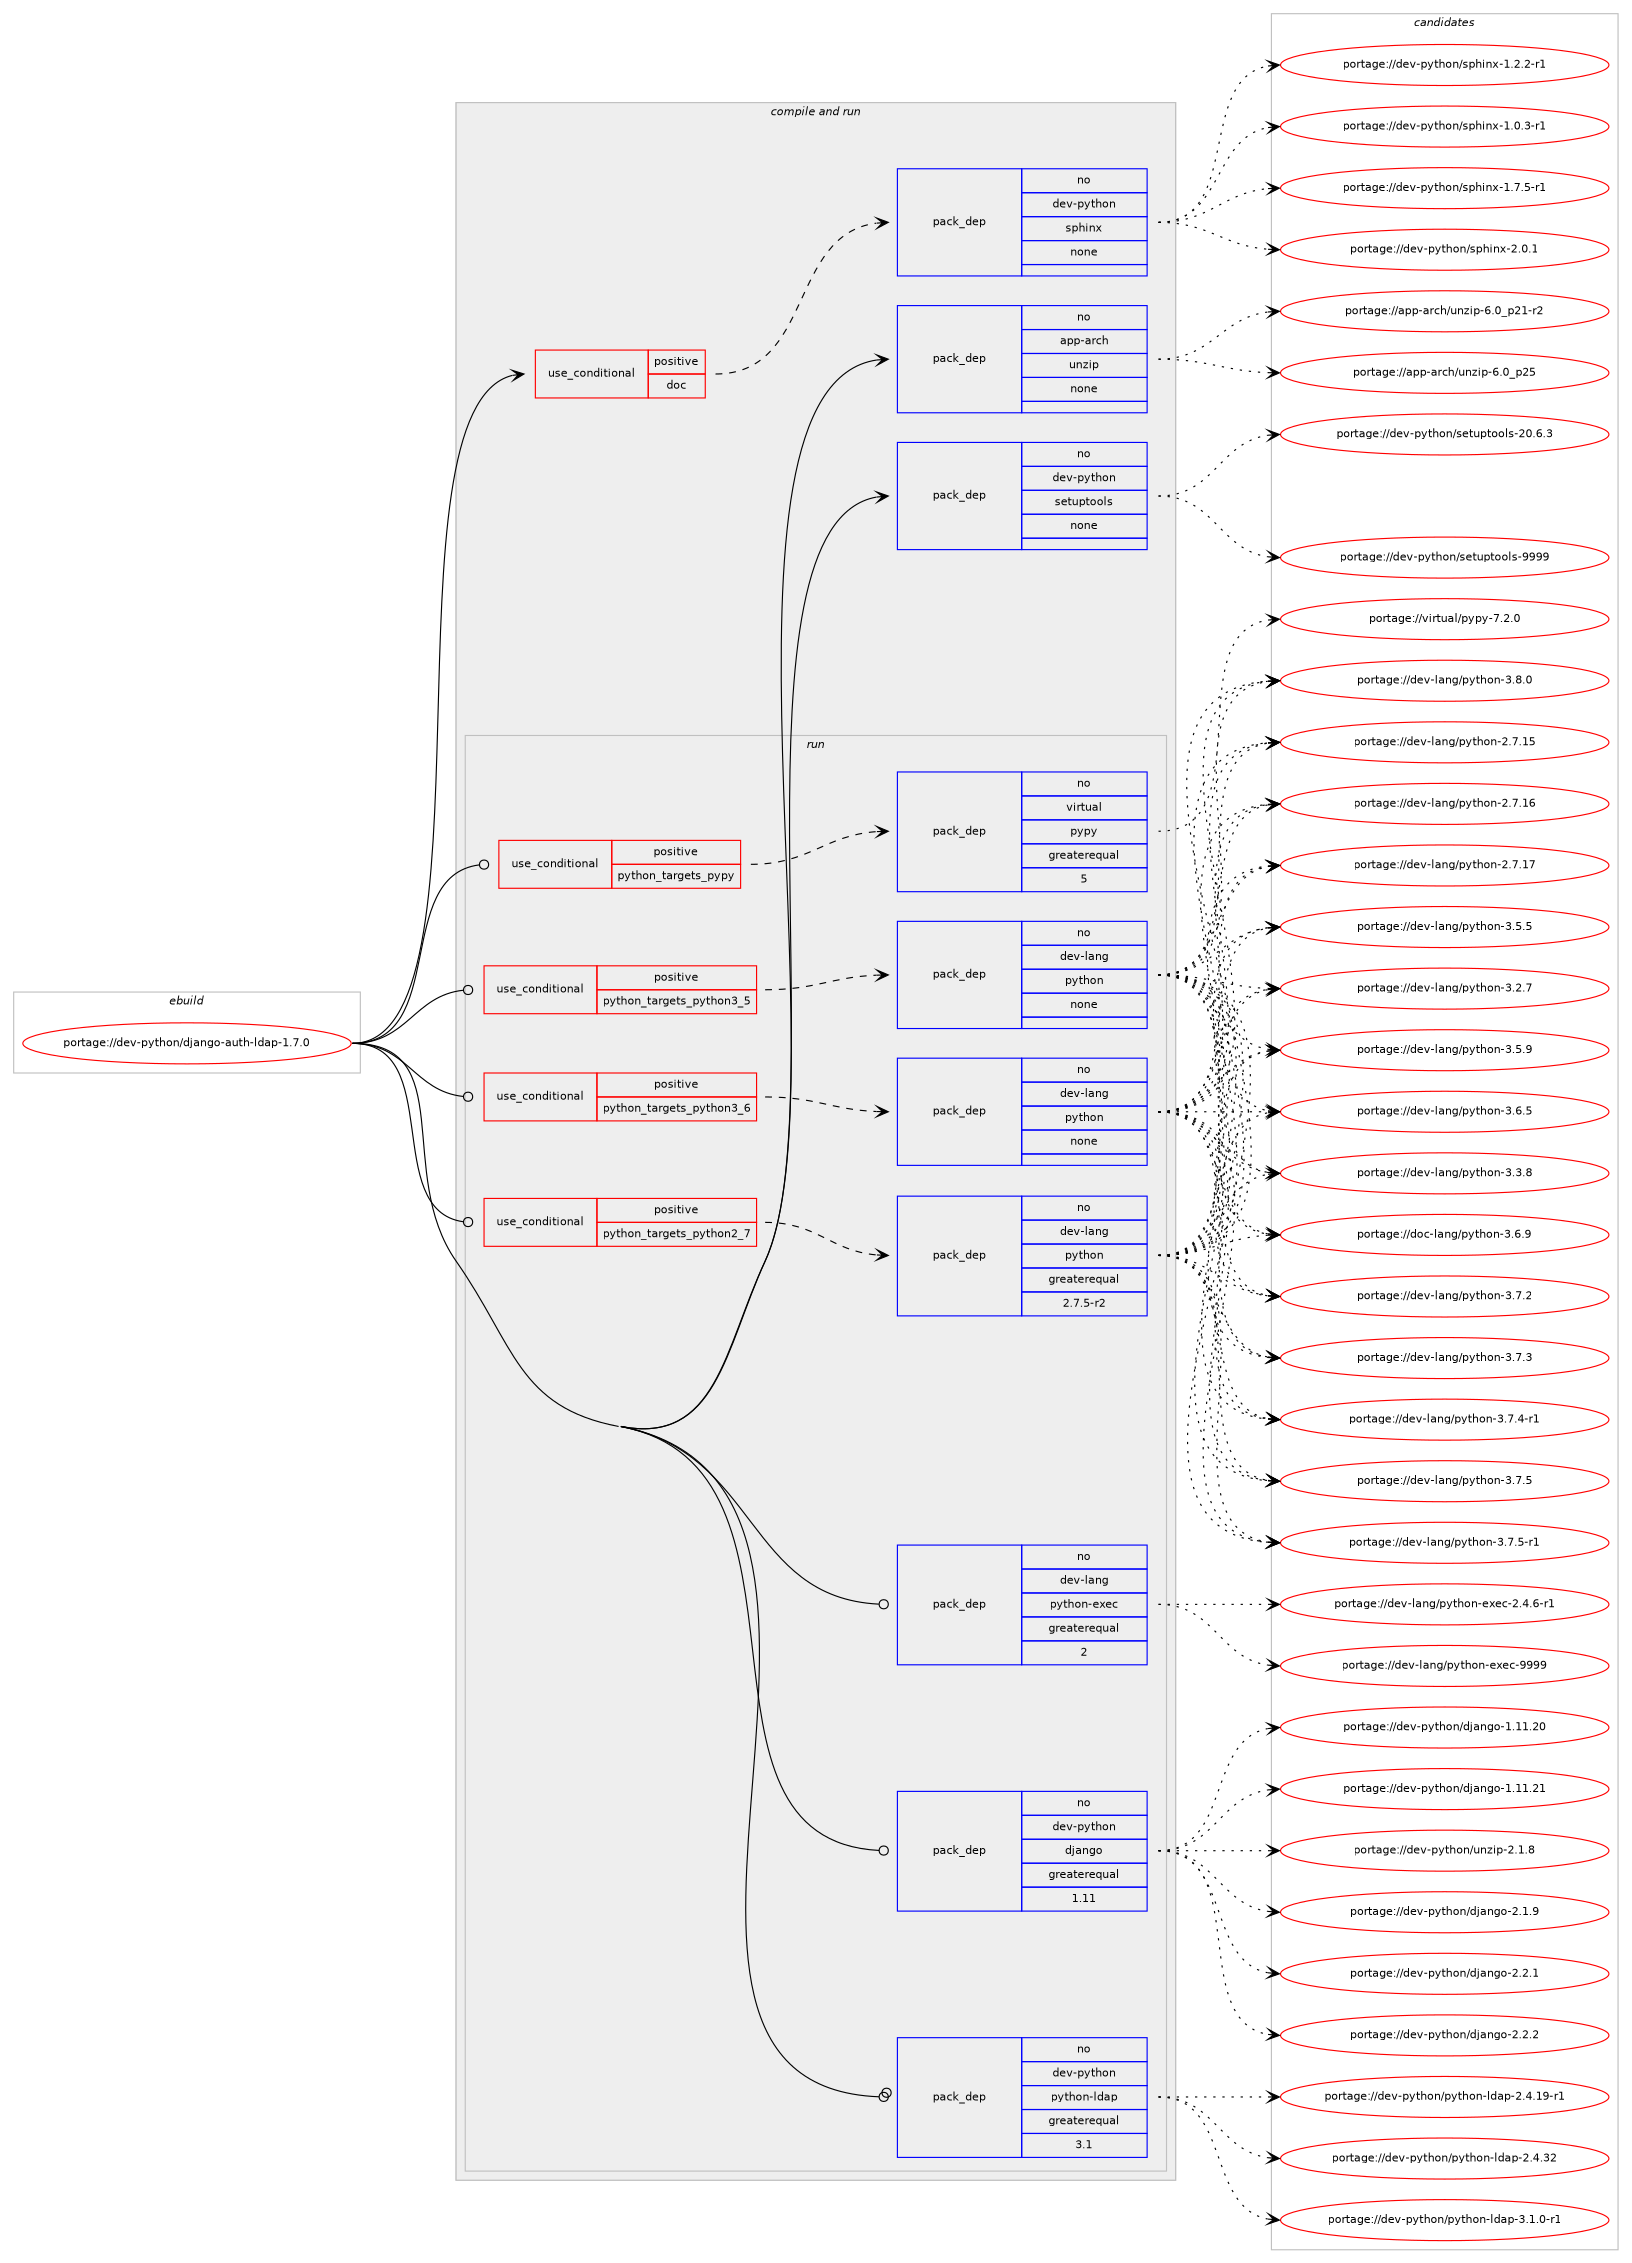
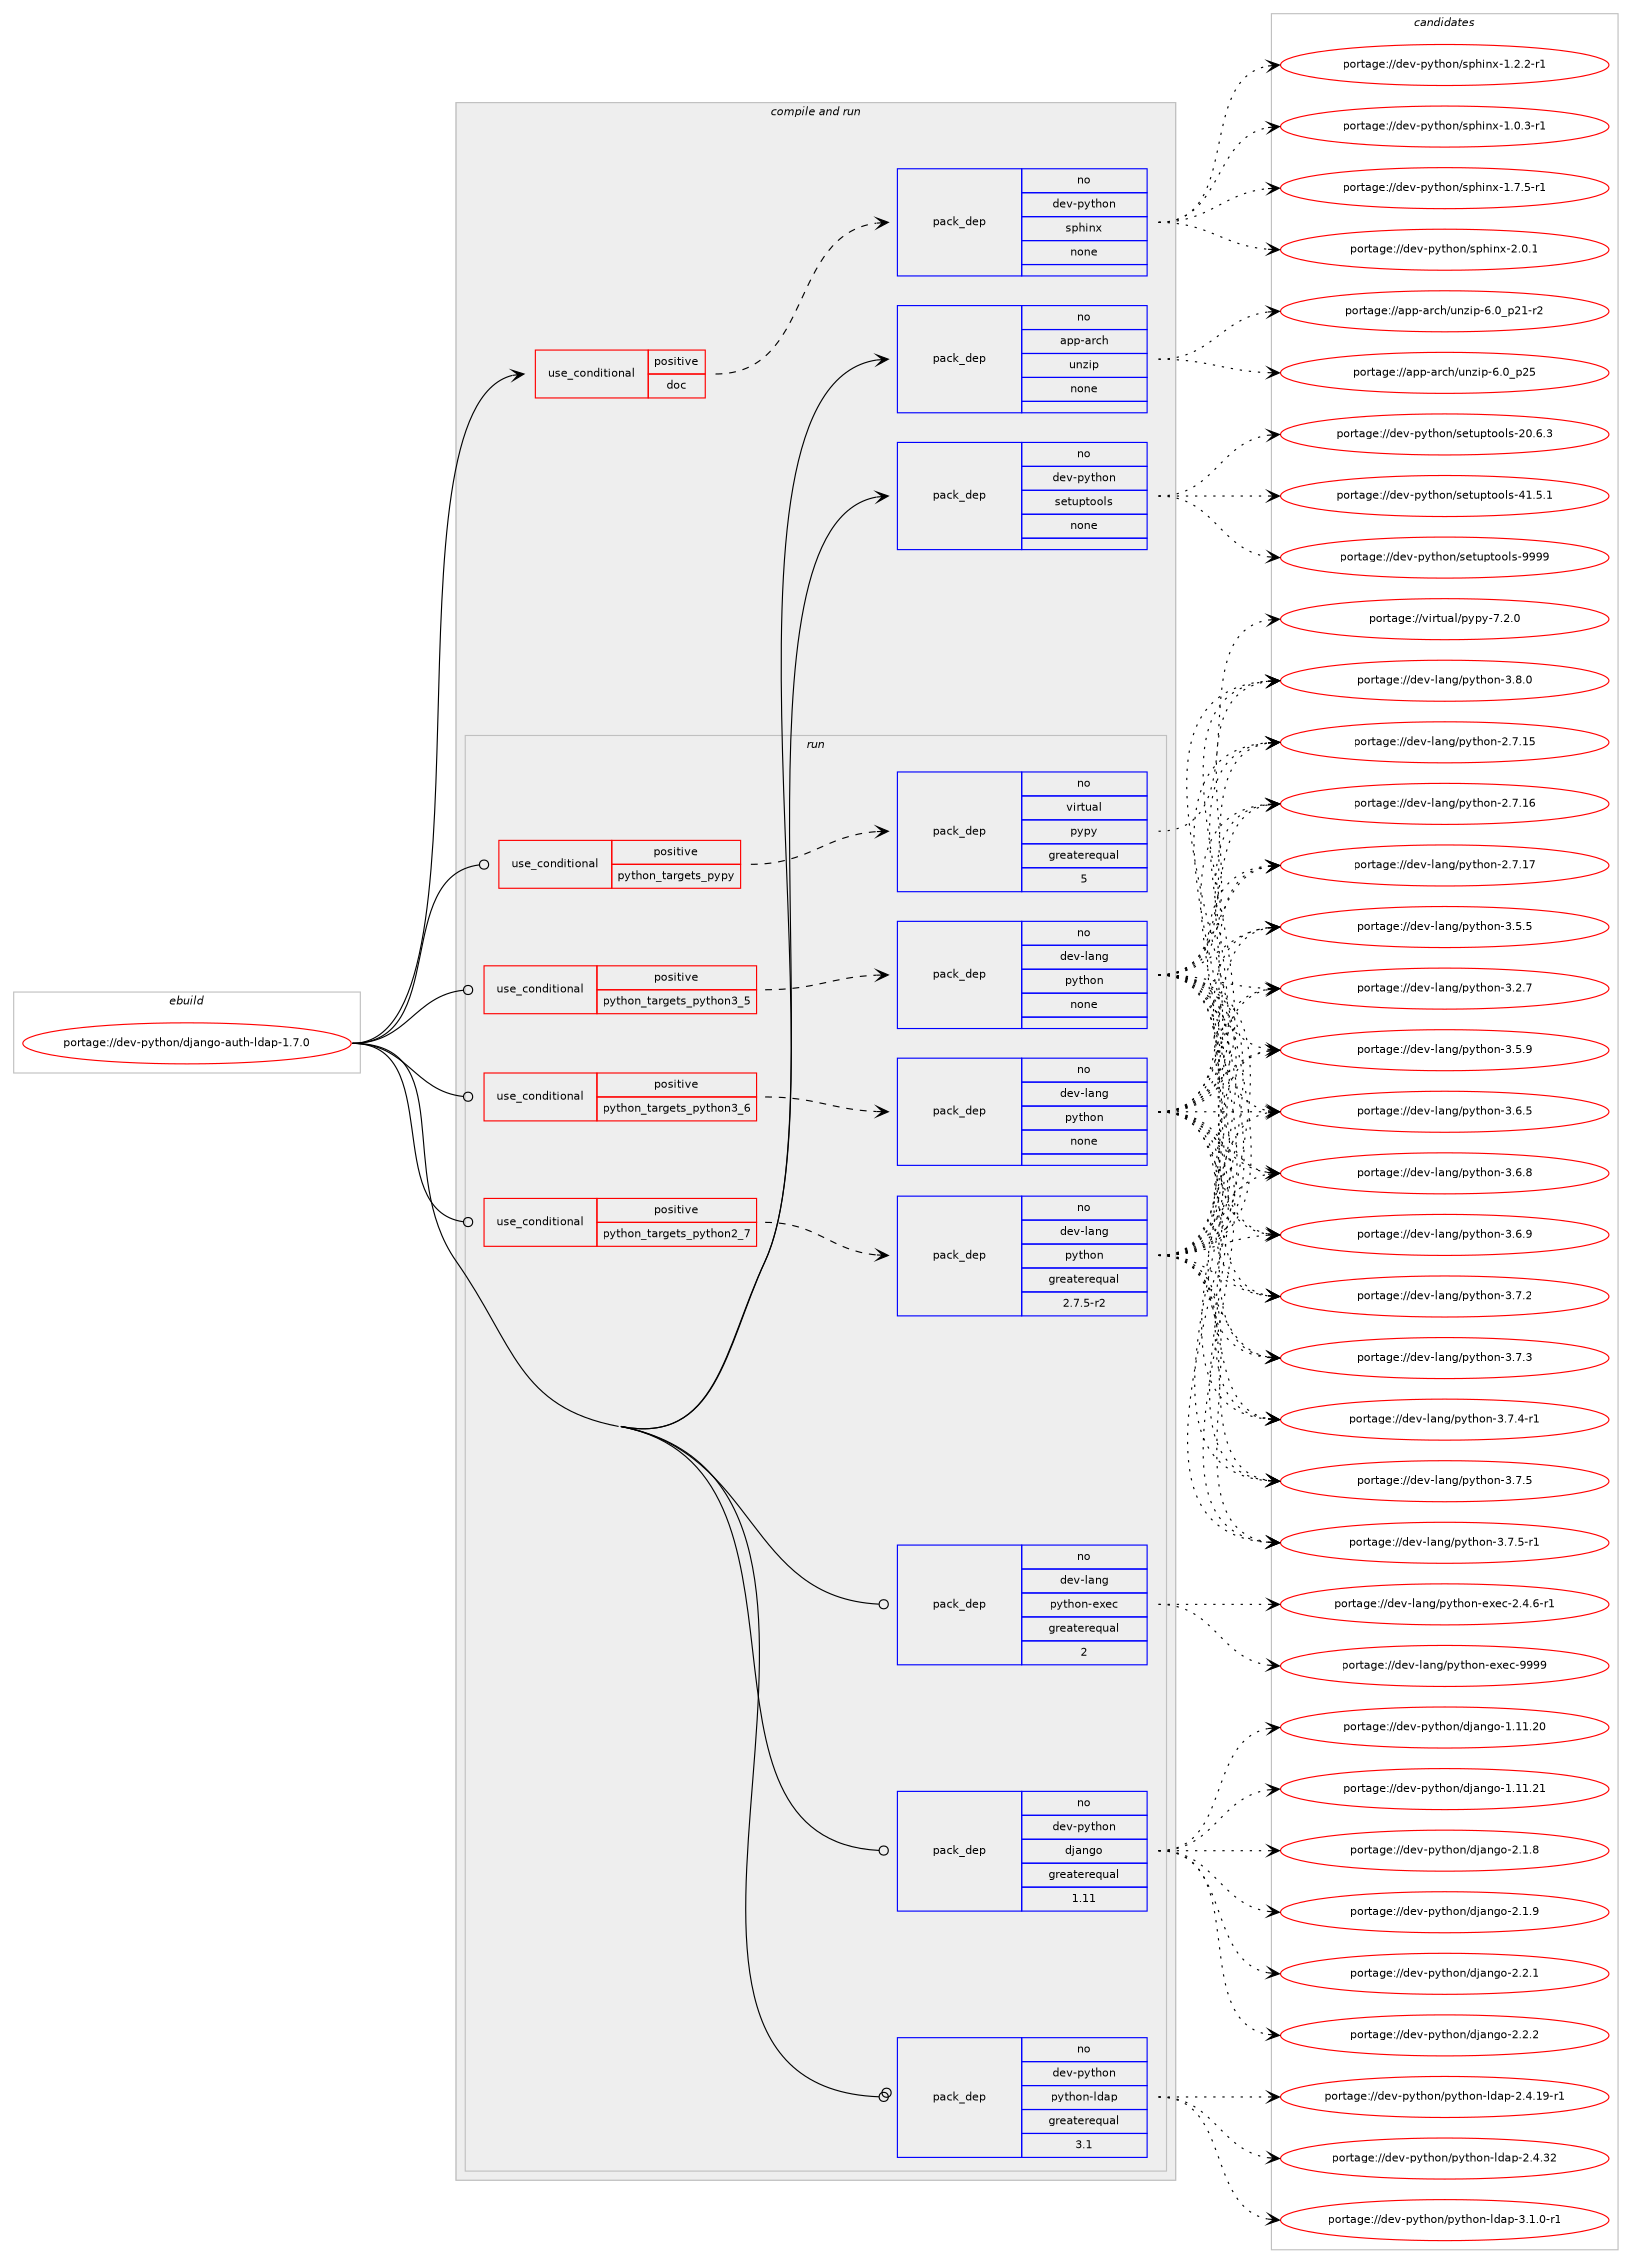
none -> (1445, 496)
(1445, 1173) -> (1445, 1173)
(1445, 1235) -> (1445, 1235)
(1445, 1851) -> (1445, 1851)
